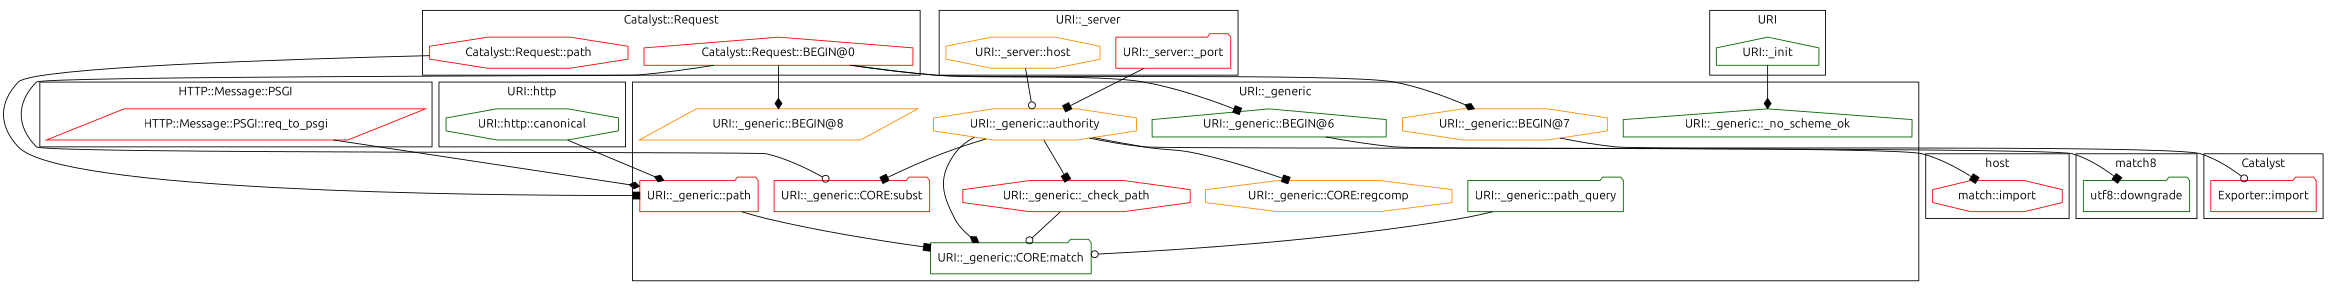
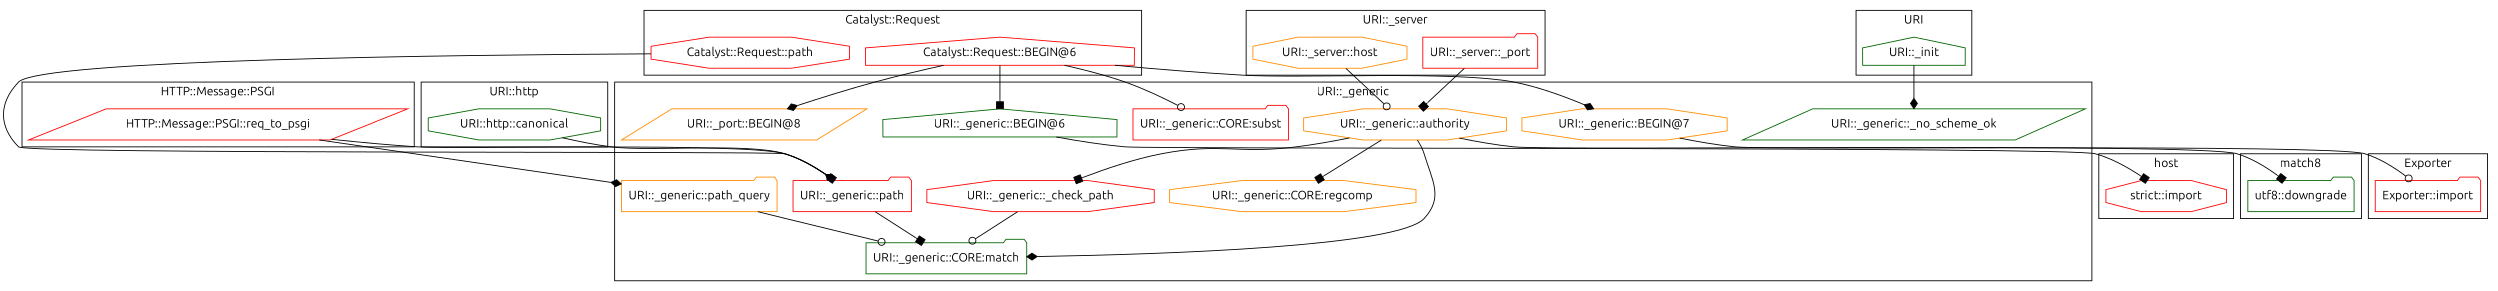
(778, 53) -> (1000, 53)
(778, 124) -> (744, 124)
(1768, 124) -> (1914, 124)
(937, 156) -> none
none -> (465, 161)
(2263, 164) -> (2428, 164)
(1546, 196) -> (699, 196)
(1997, 196) -> (2166, 196)
